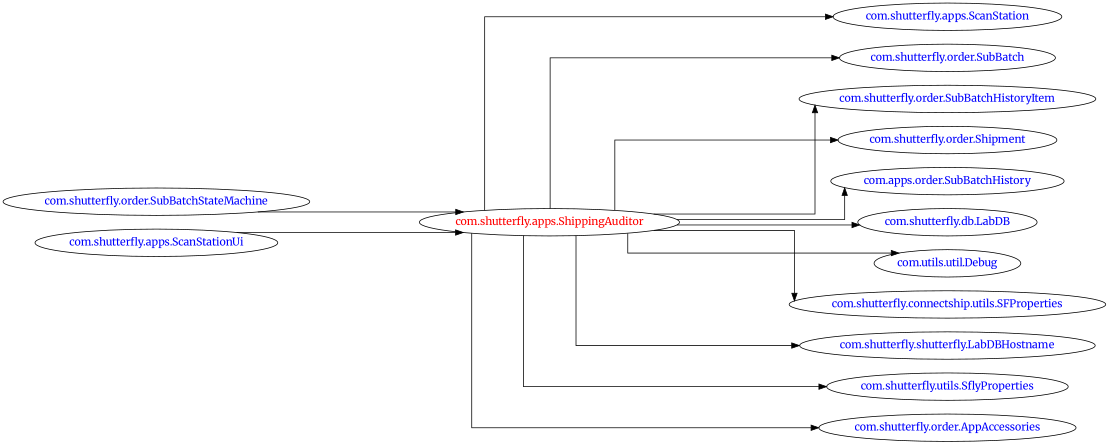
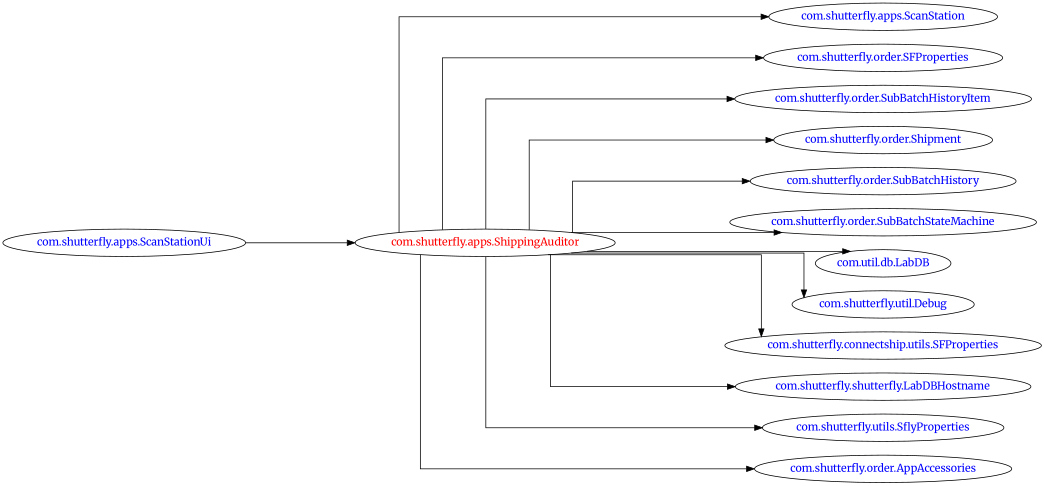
(947, 58) -> (883, 58)
(947, 181) -> (883, 181)
(357, 212) -> (673, 233)
(947, 222) -> (883, 263)
(947, 263) -> (883, 304)
